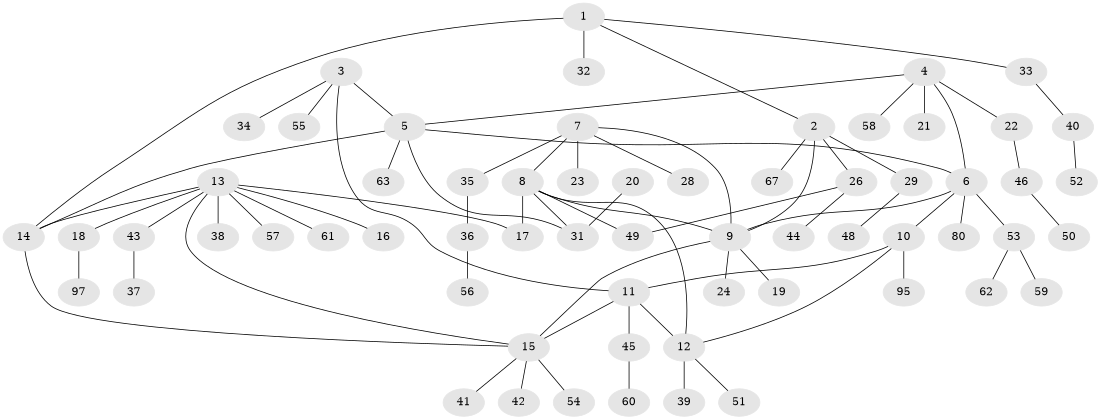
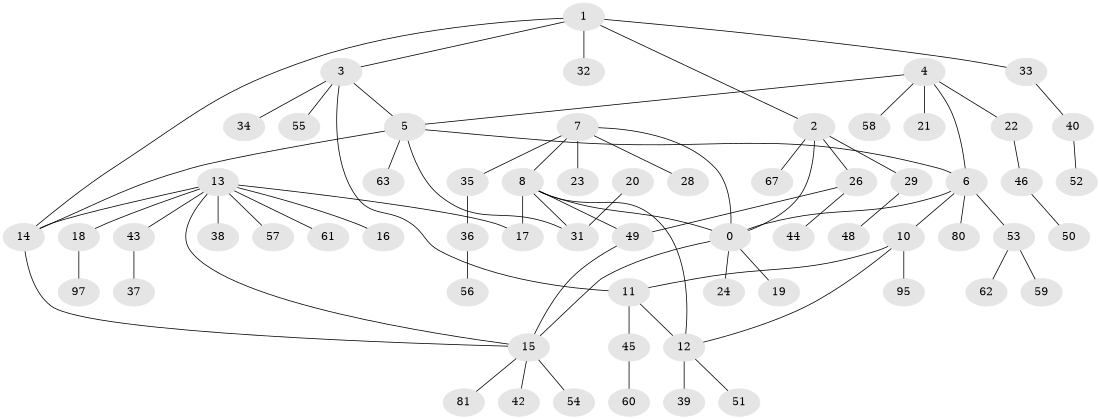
none -> (463, 44)
(730, 237) -> (730, 237)
(579, 320) -> (570, 280)
(464, 403) -> (464, 403)
